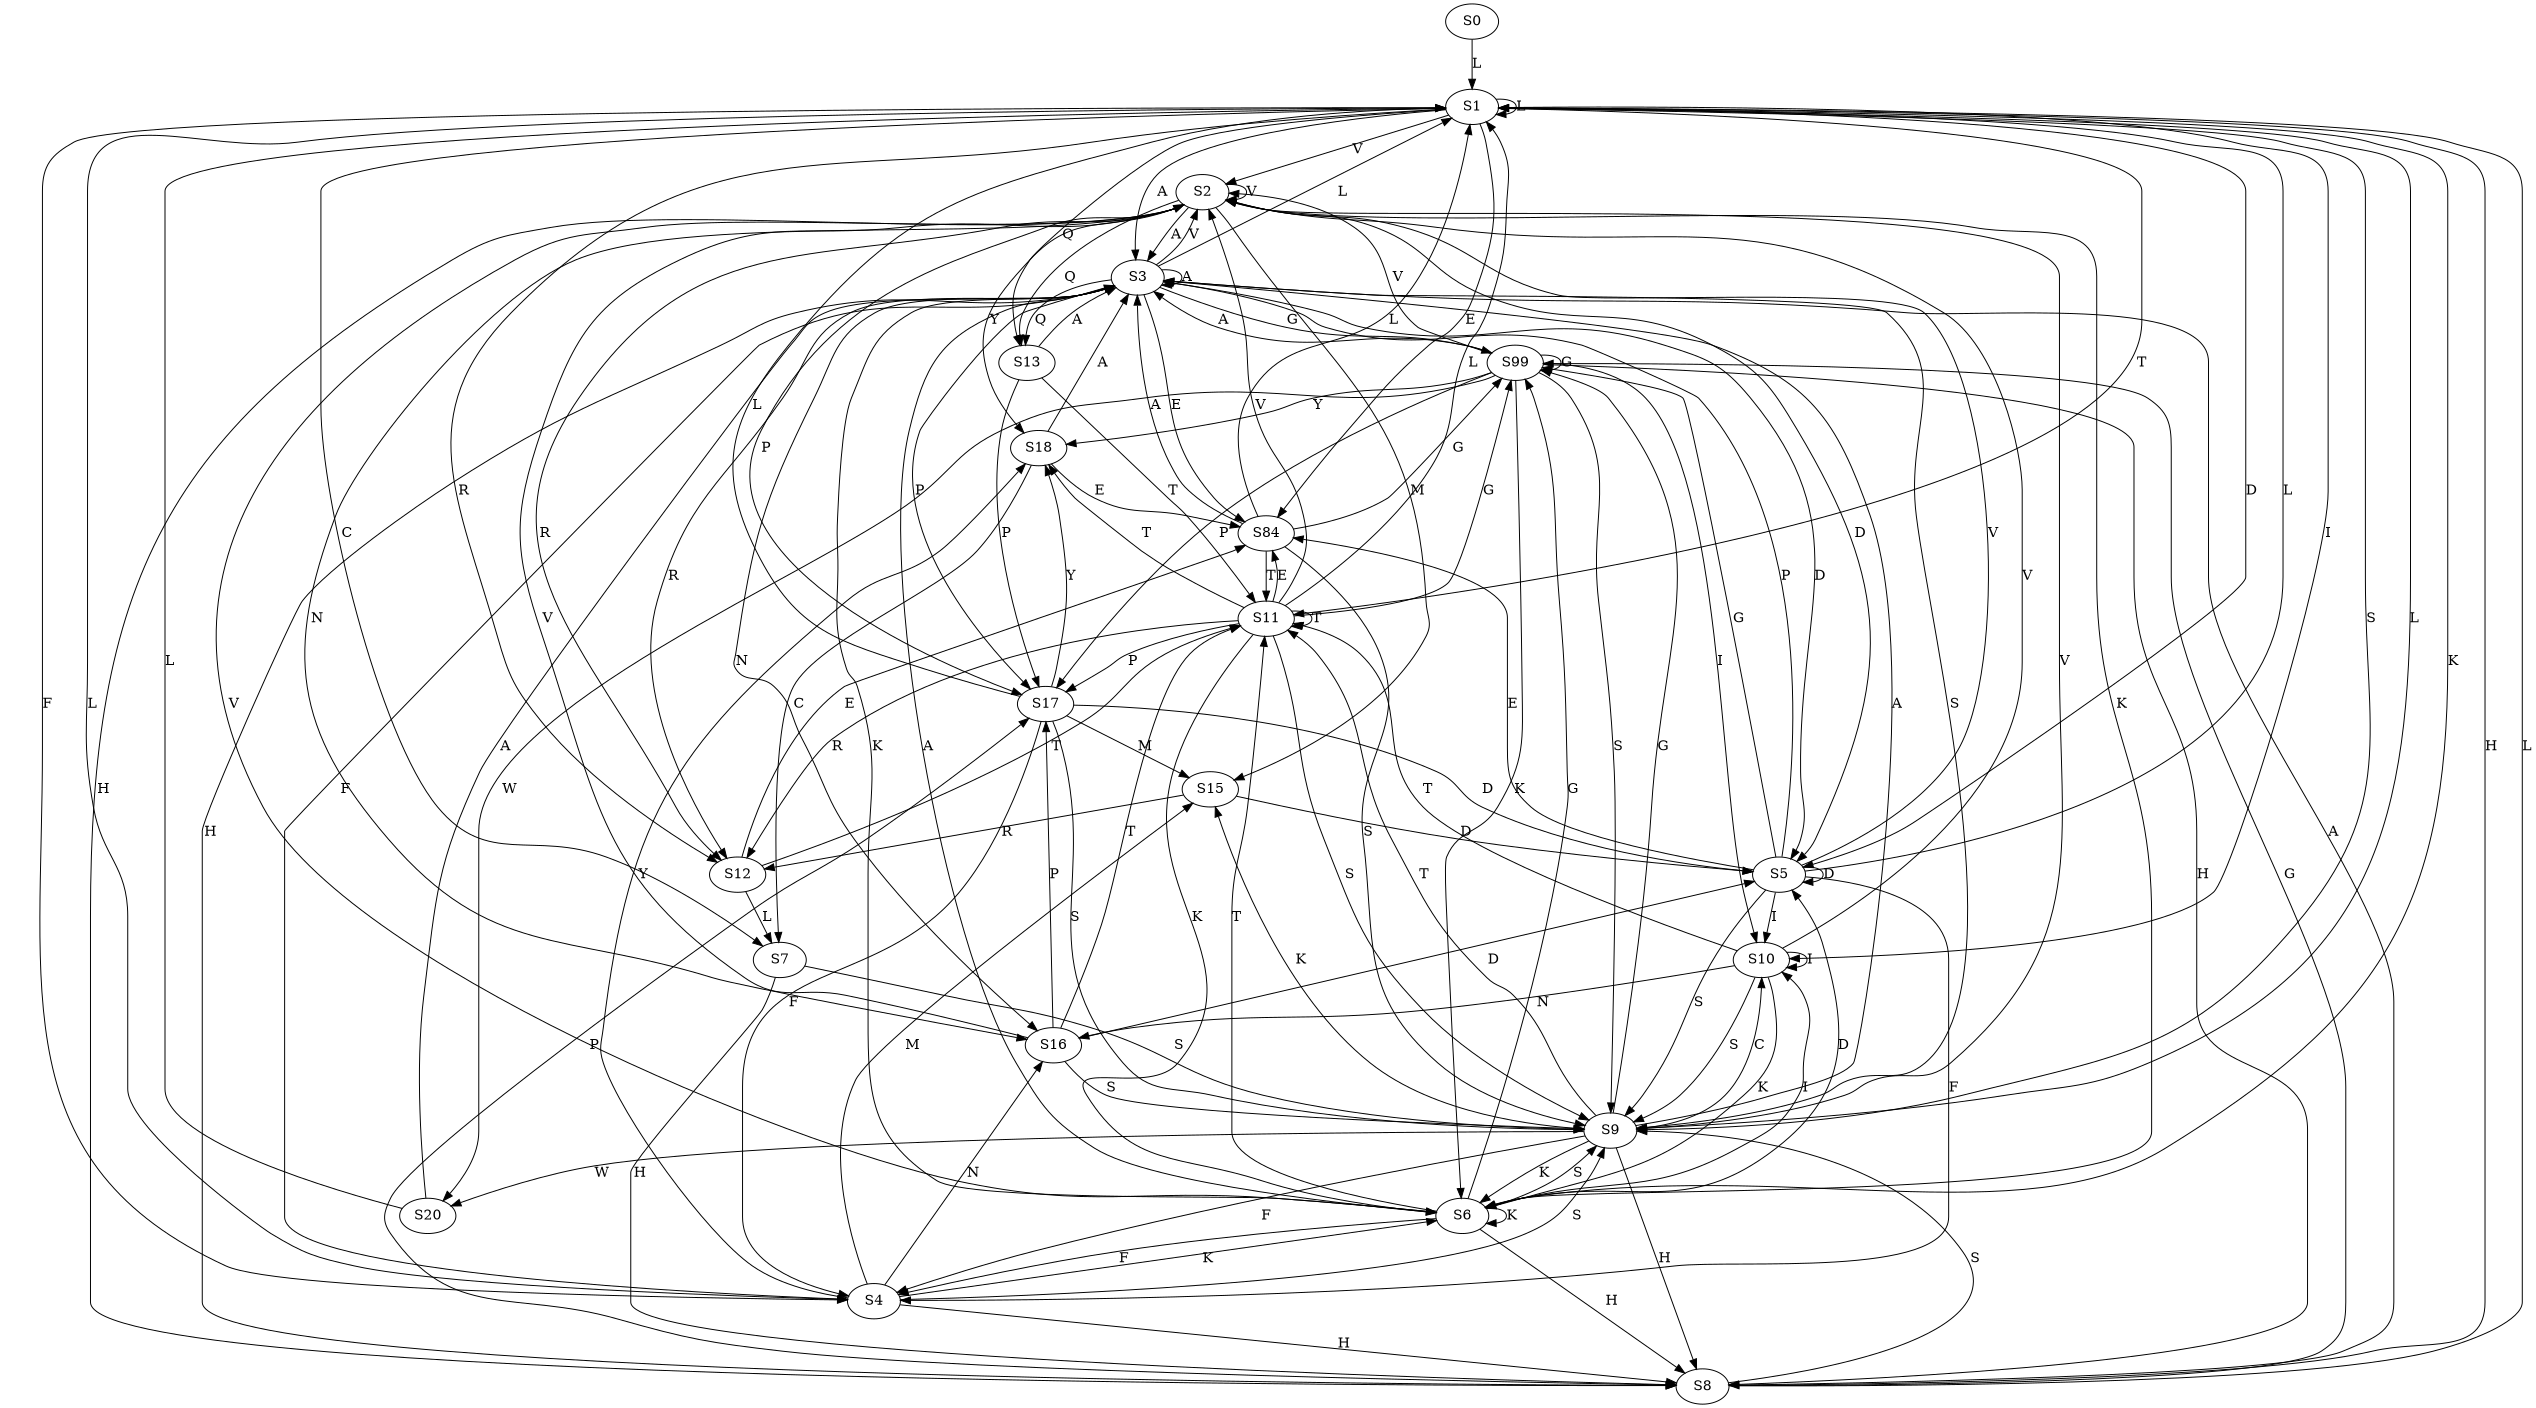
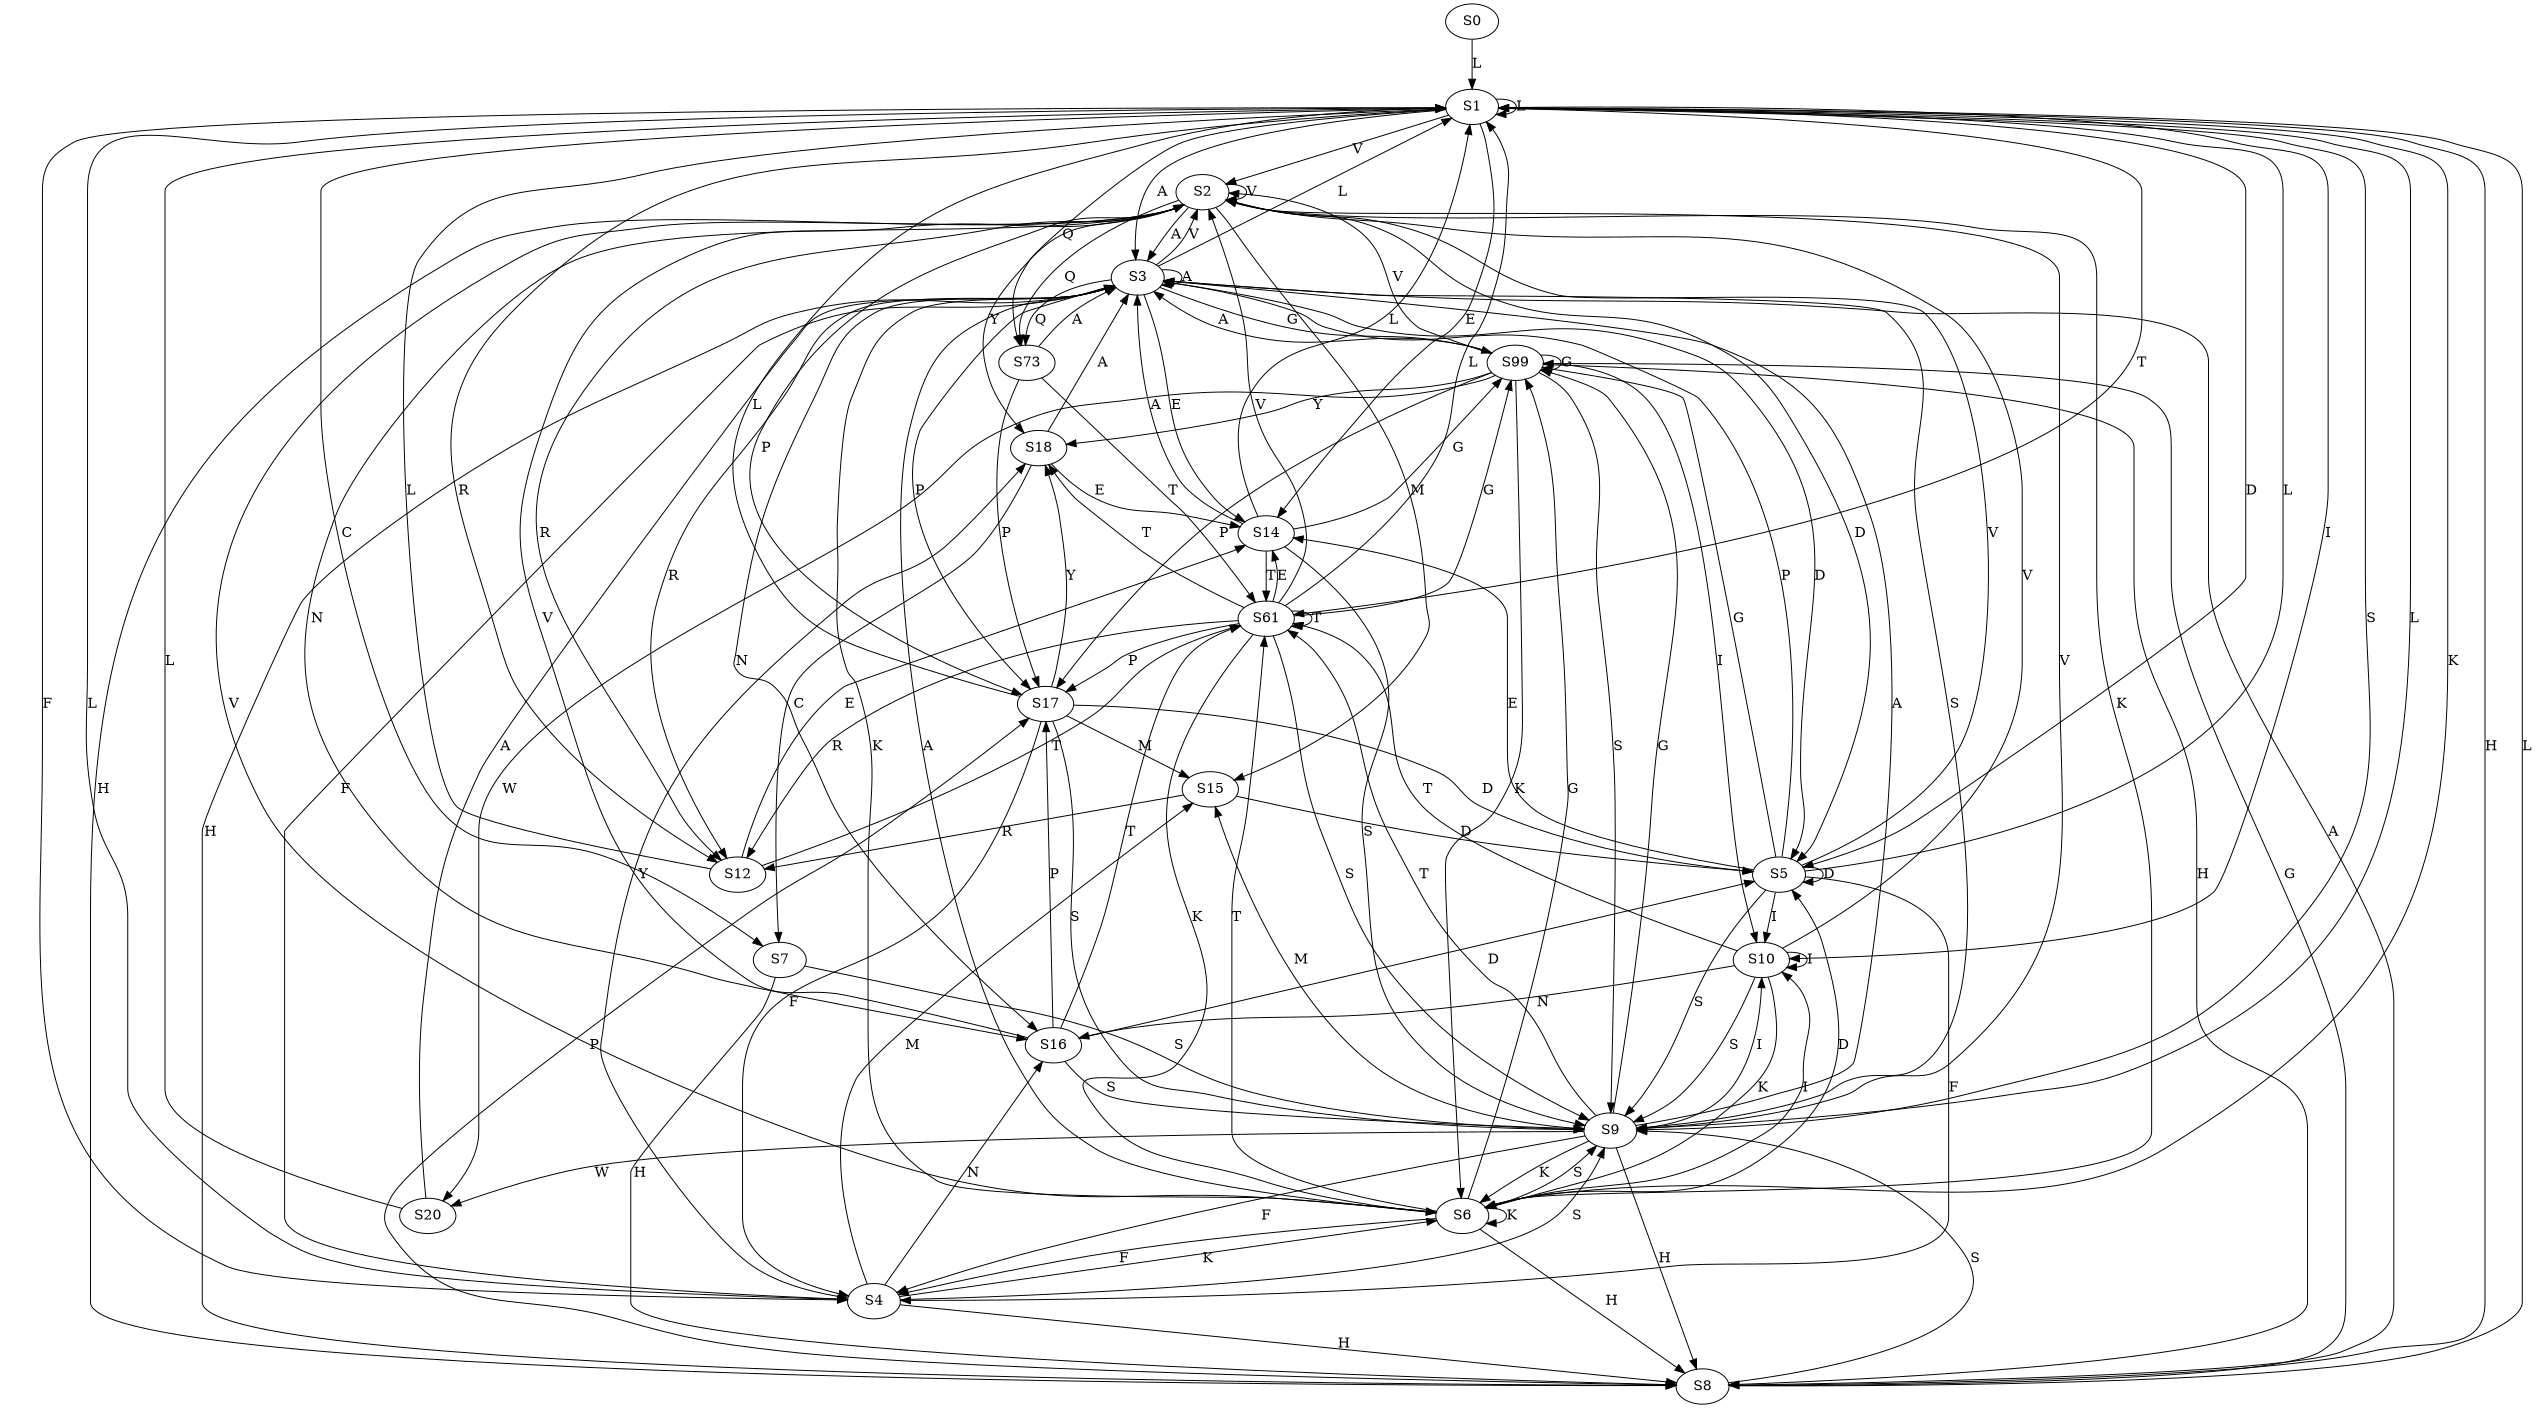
(1027, 363) -> (1027, 363)
(1266, 533) -> (1266, 533)
(1266, 619) -> (1266, 619)
(757, 914) -> (509, 195)
(1301, 960) -> (1301, 960)
(1759, 1045) -> (1759, 1045)
